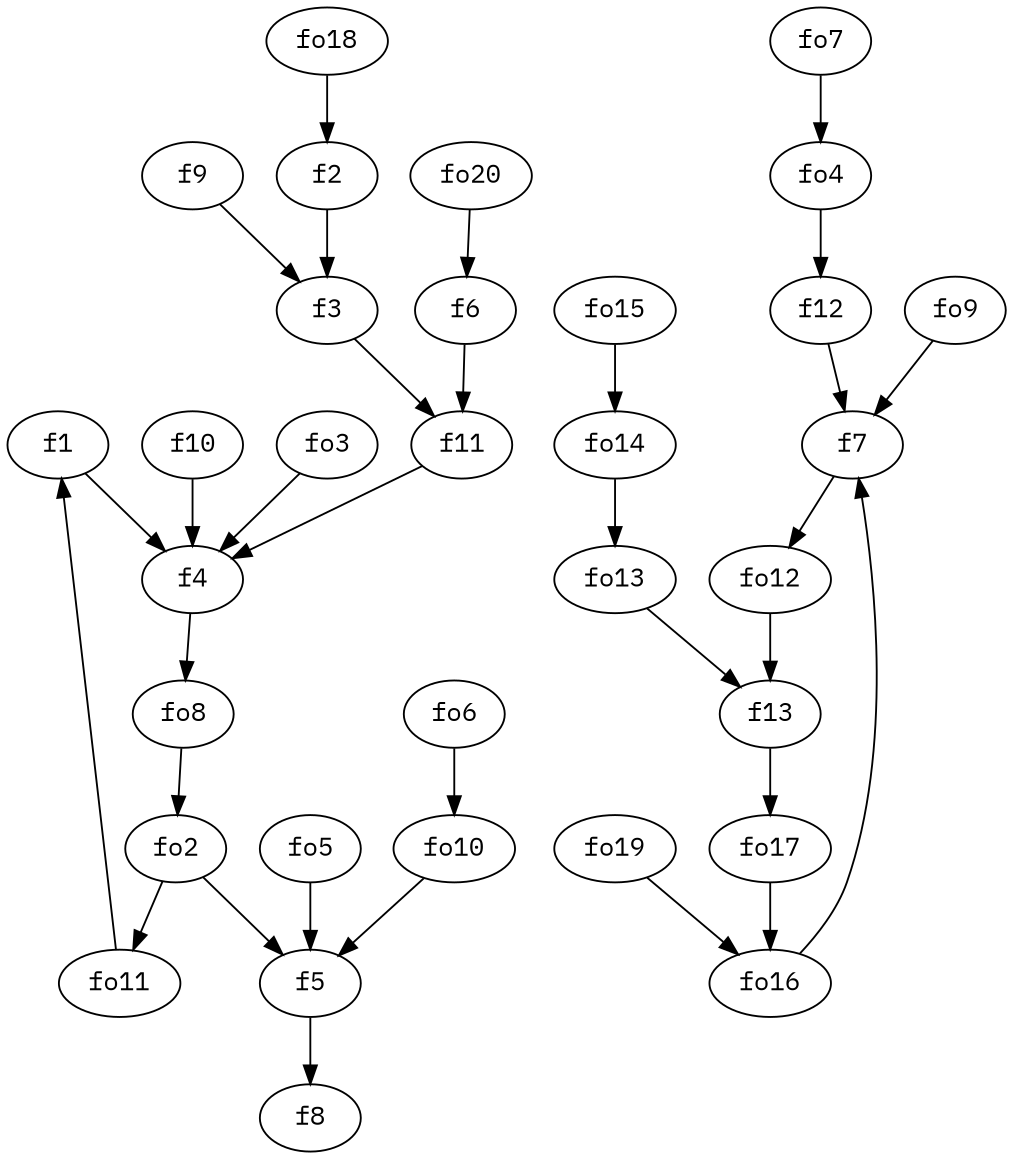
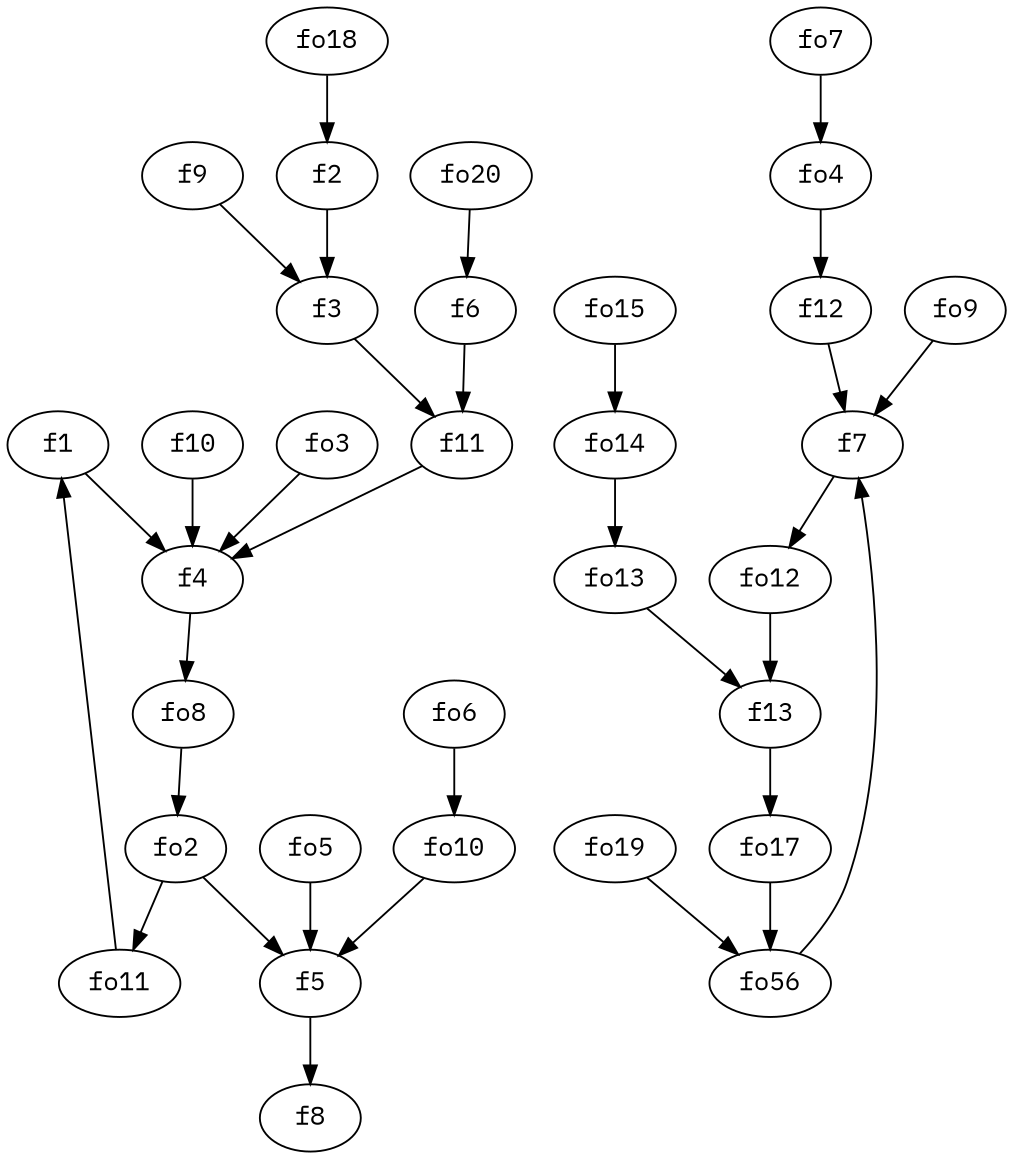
(770, 983) -> (770, 983)
